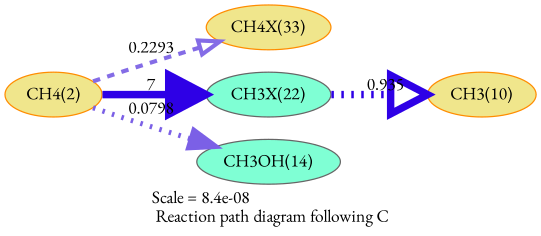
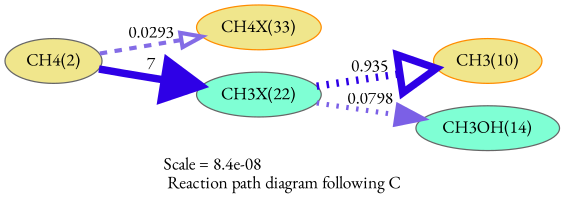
(149, 48) -> (149, 33)
(54, 95) -> (54, 61)
(142, 124) -> (357, 109)
